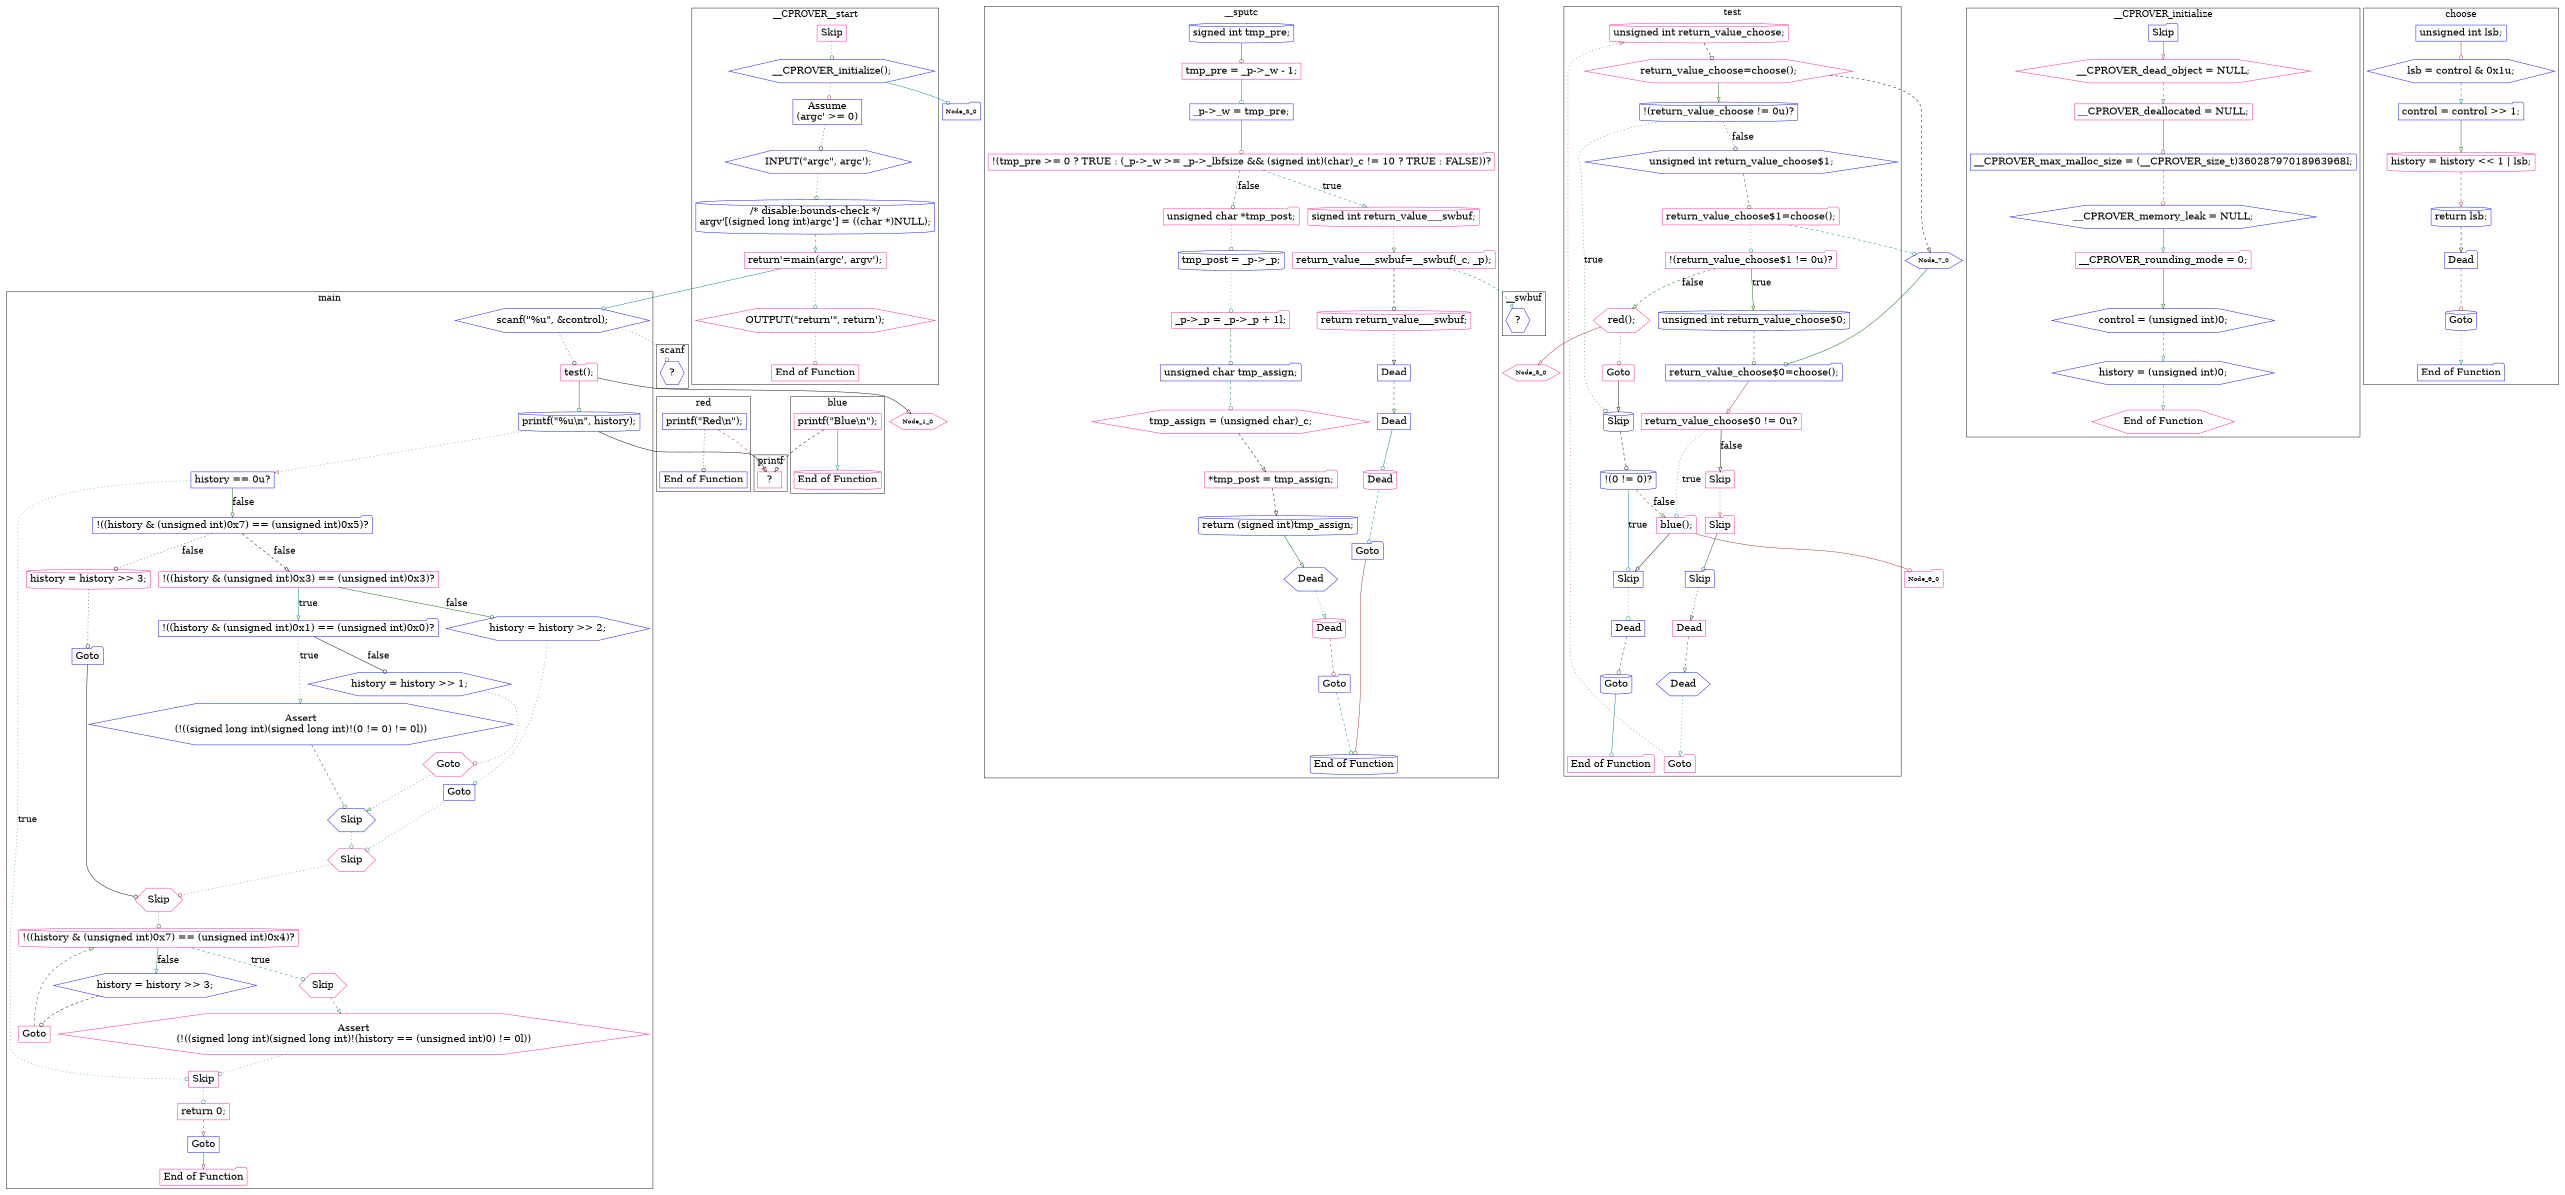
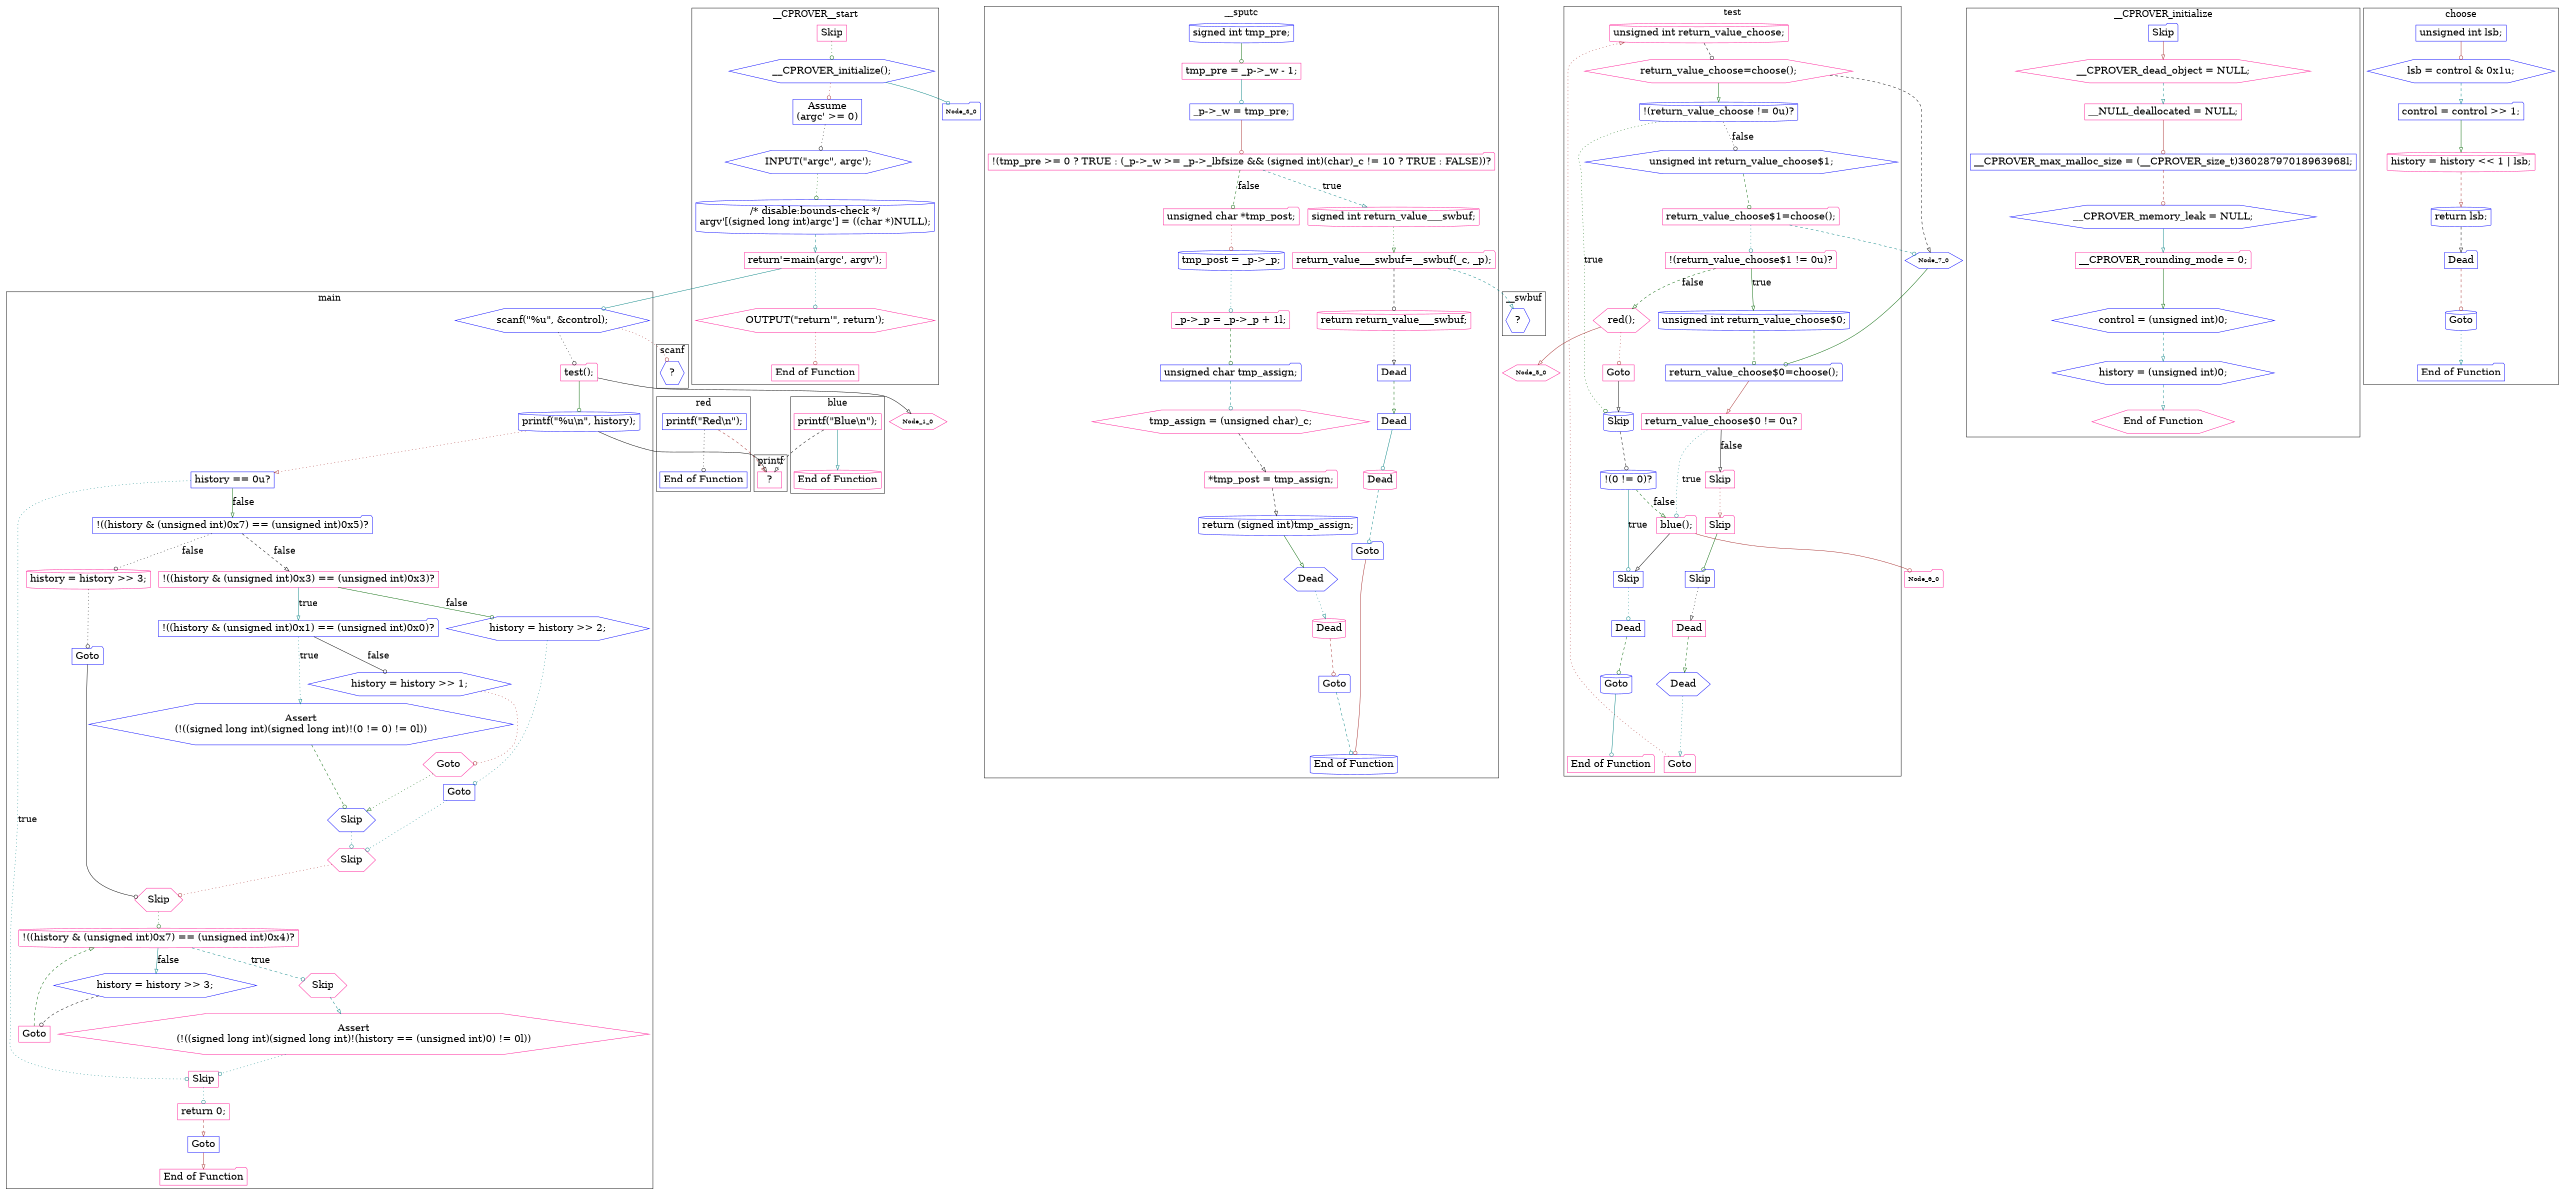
(2163, 112) -> (2163, 112)
